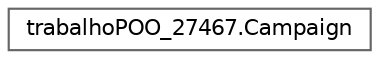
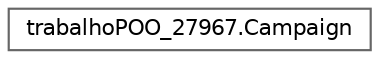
(190, 29) -> (190, 29)
